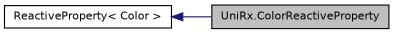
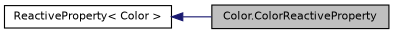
(300, 17) -> (300, 17)
